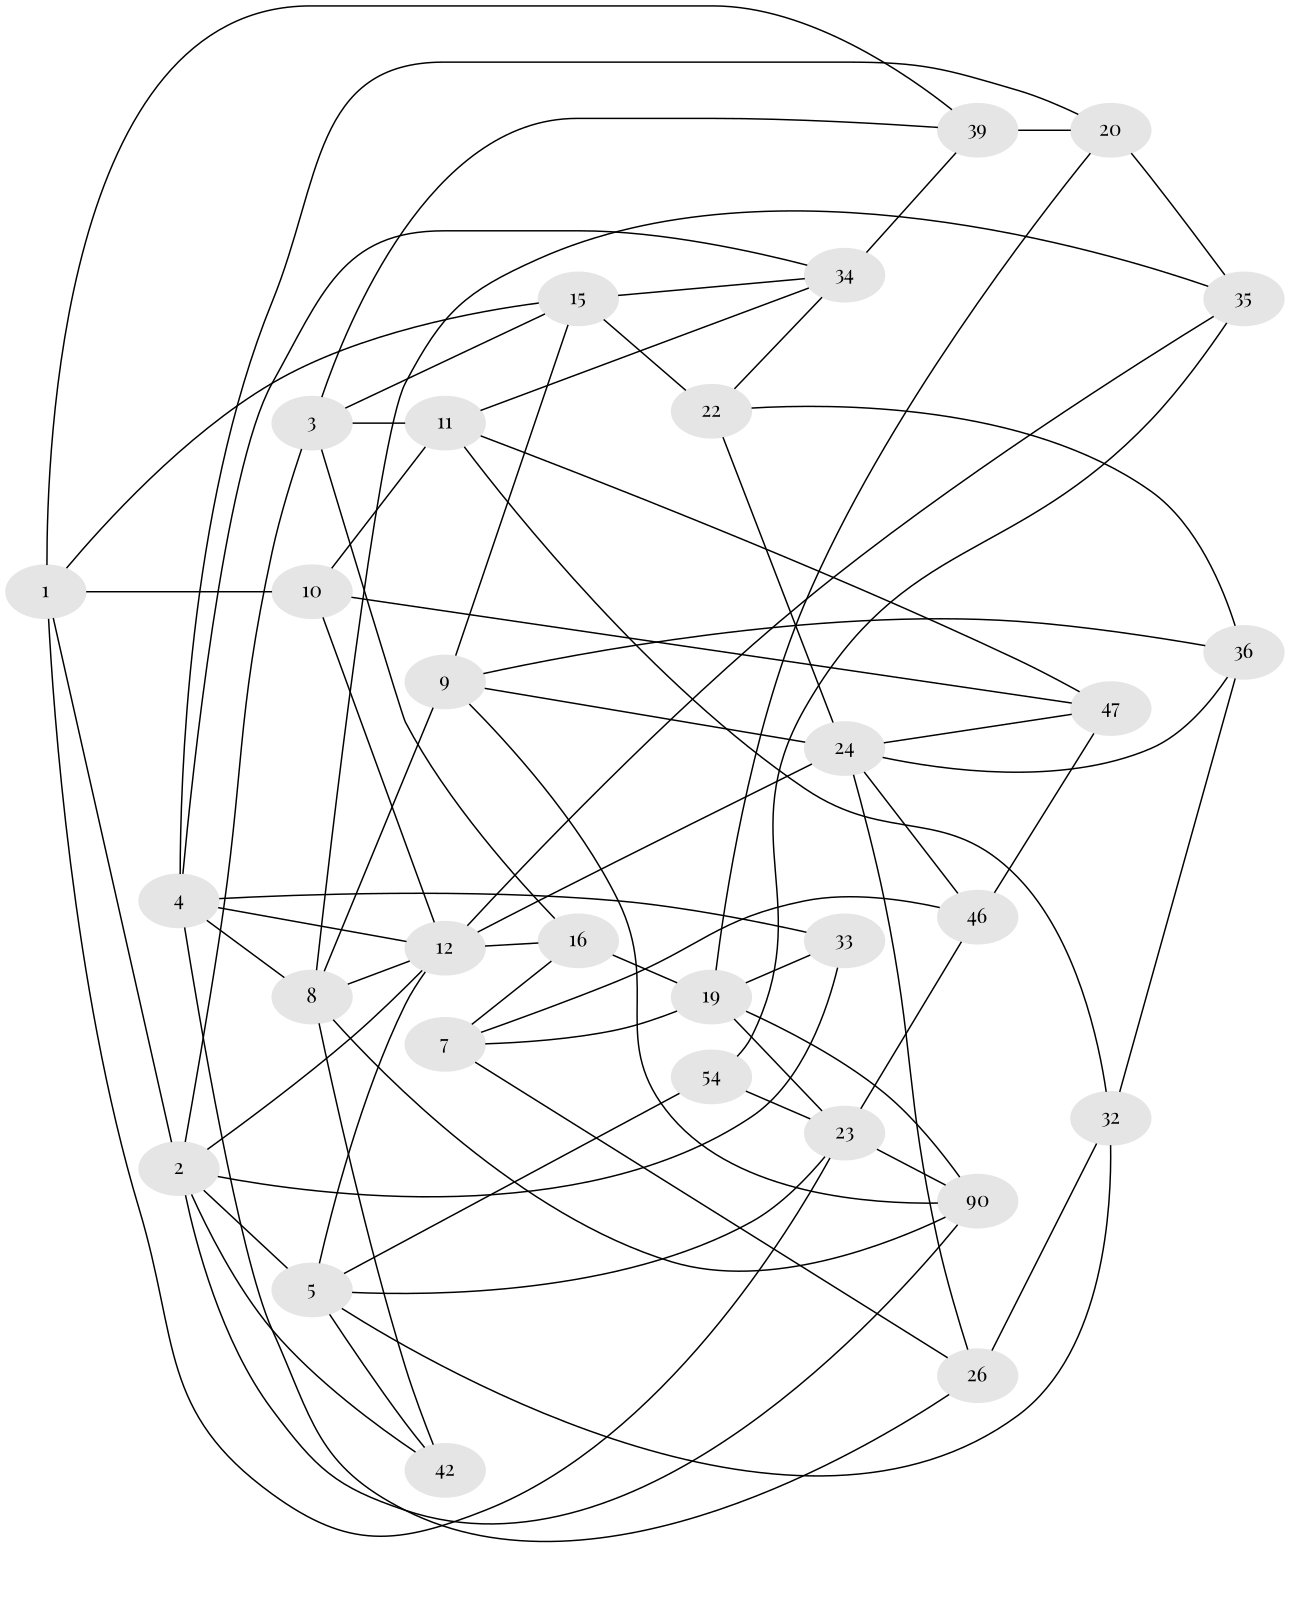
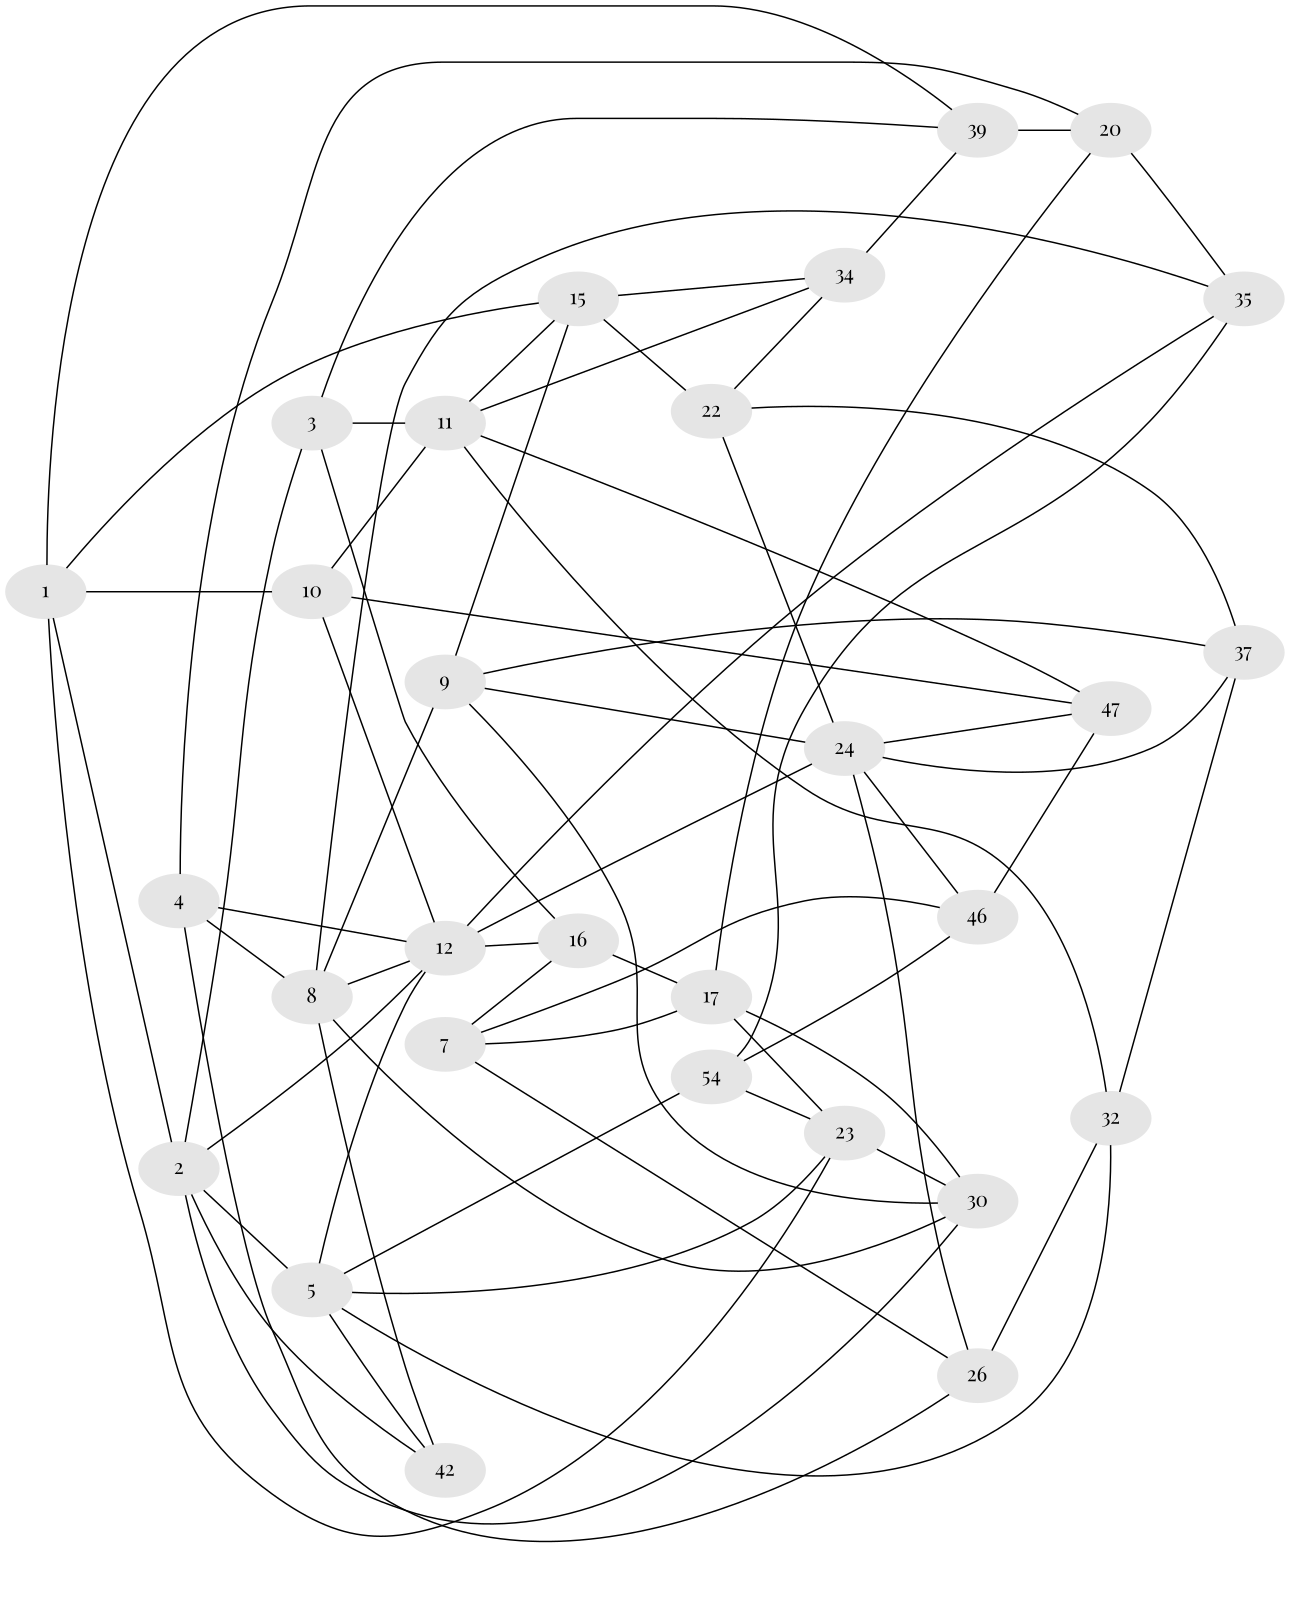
(299, 334) -> none
(445, 361) -> (512, 361)
(1244, 652) -> (1244, 652)
(845, 941) -> none
(711, 997) -> (711, 997)
(914, 1021) -> (849, 1002)
(978, 1201) -> (978, 1201)
